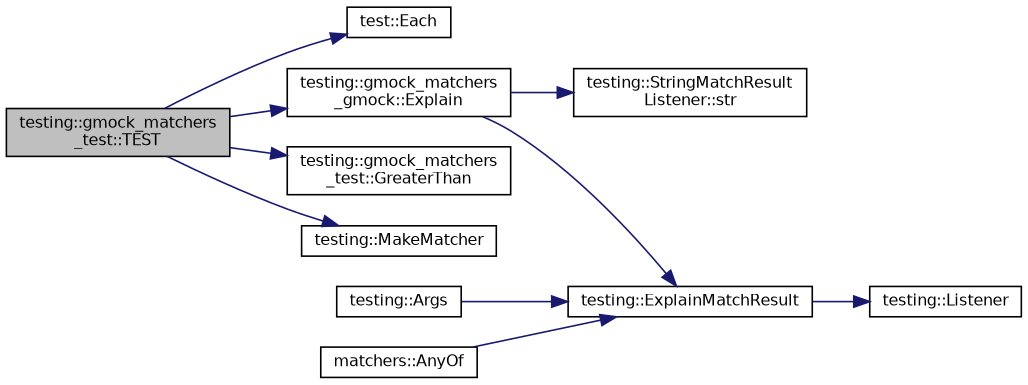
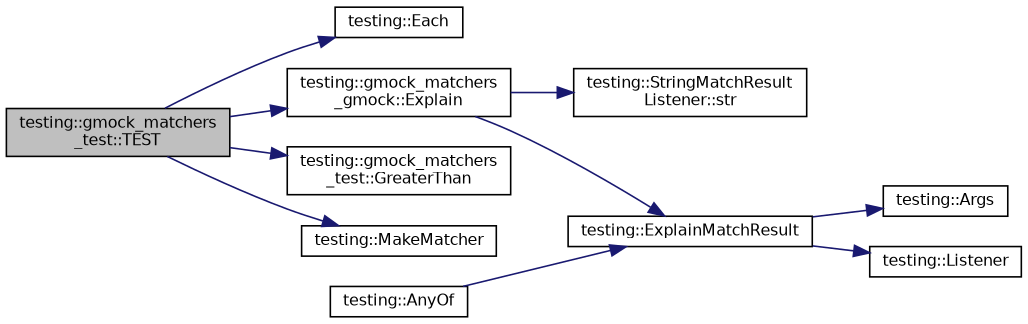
(399, 22) -> (399, 22)
(506, 302) -> (840, 214)
(399, 362) -> (399, 302)
